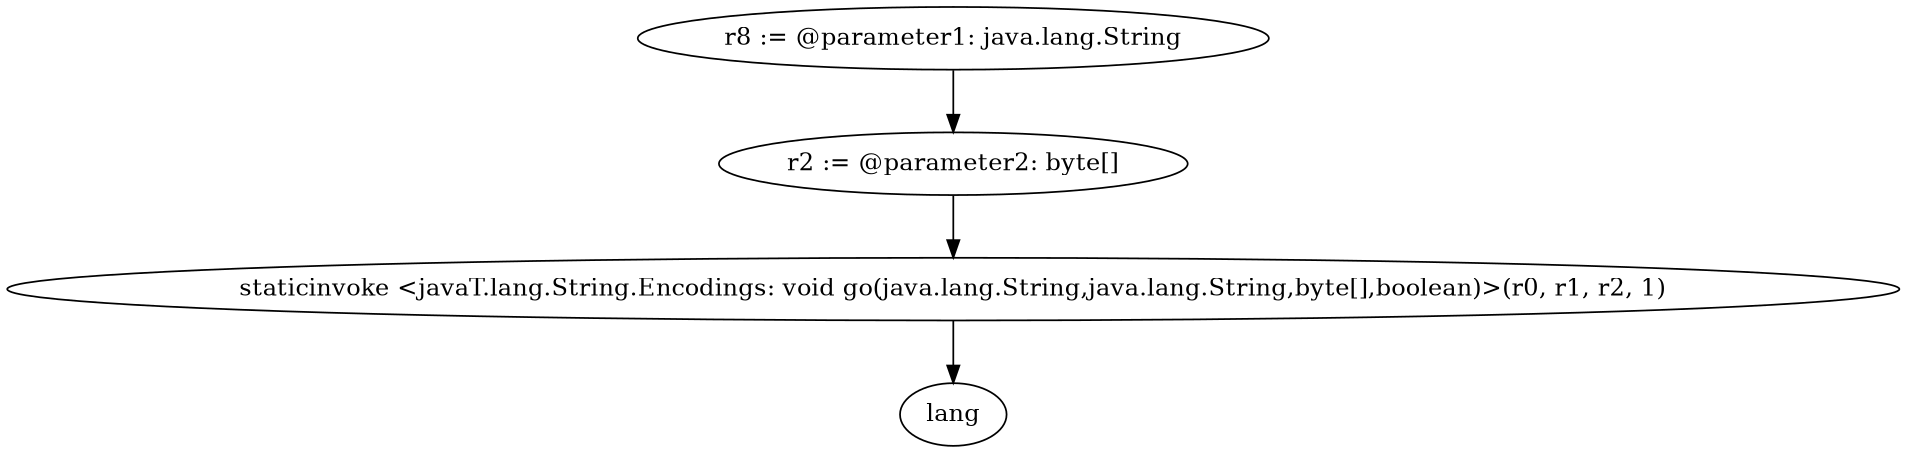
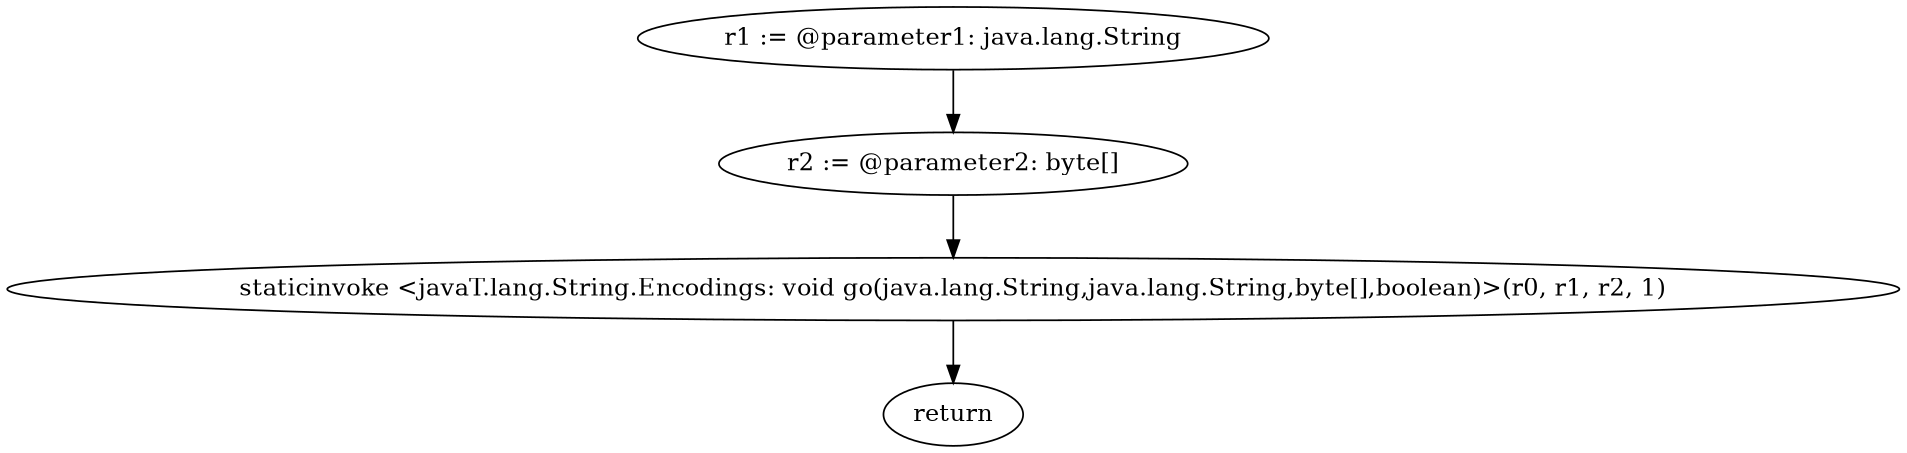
(953, 38) -> (953, 38)
(953, 415) -> (953, 415)
